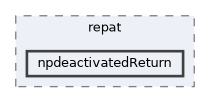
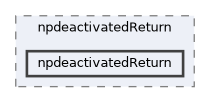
(105, 28) -> (105, 28)
